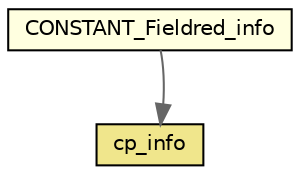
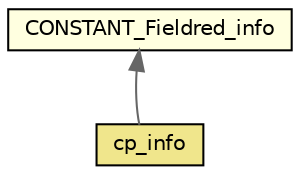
(164, 77) -> (136, 98)
